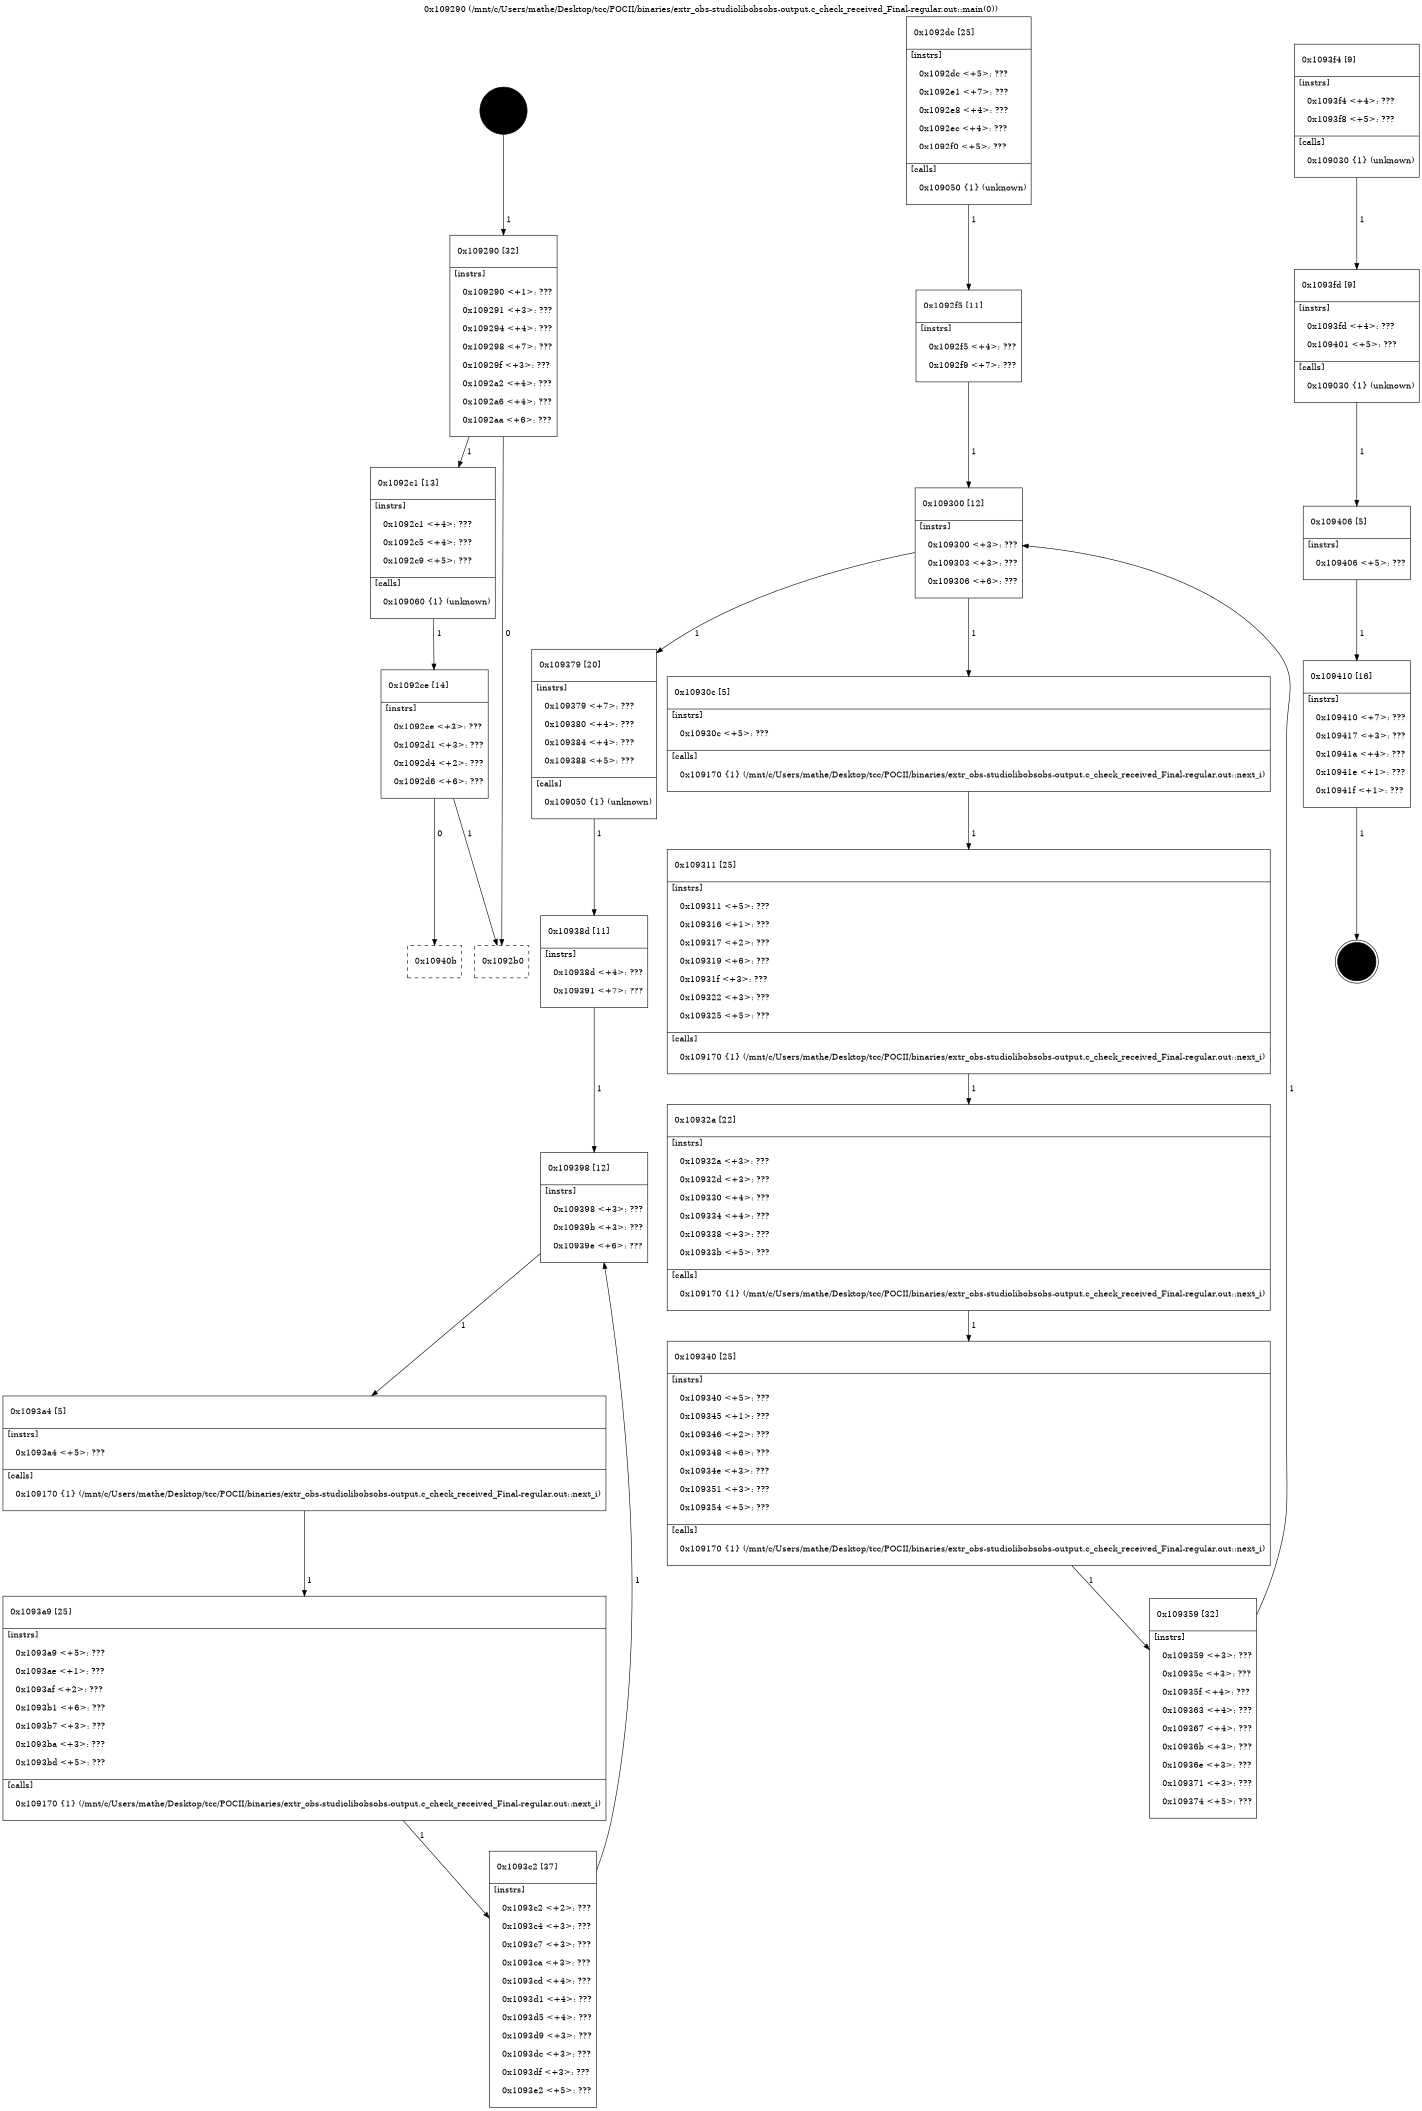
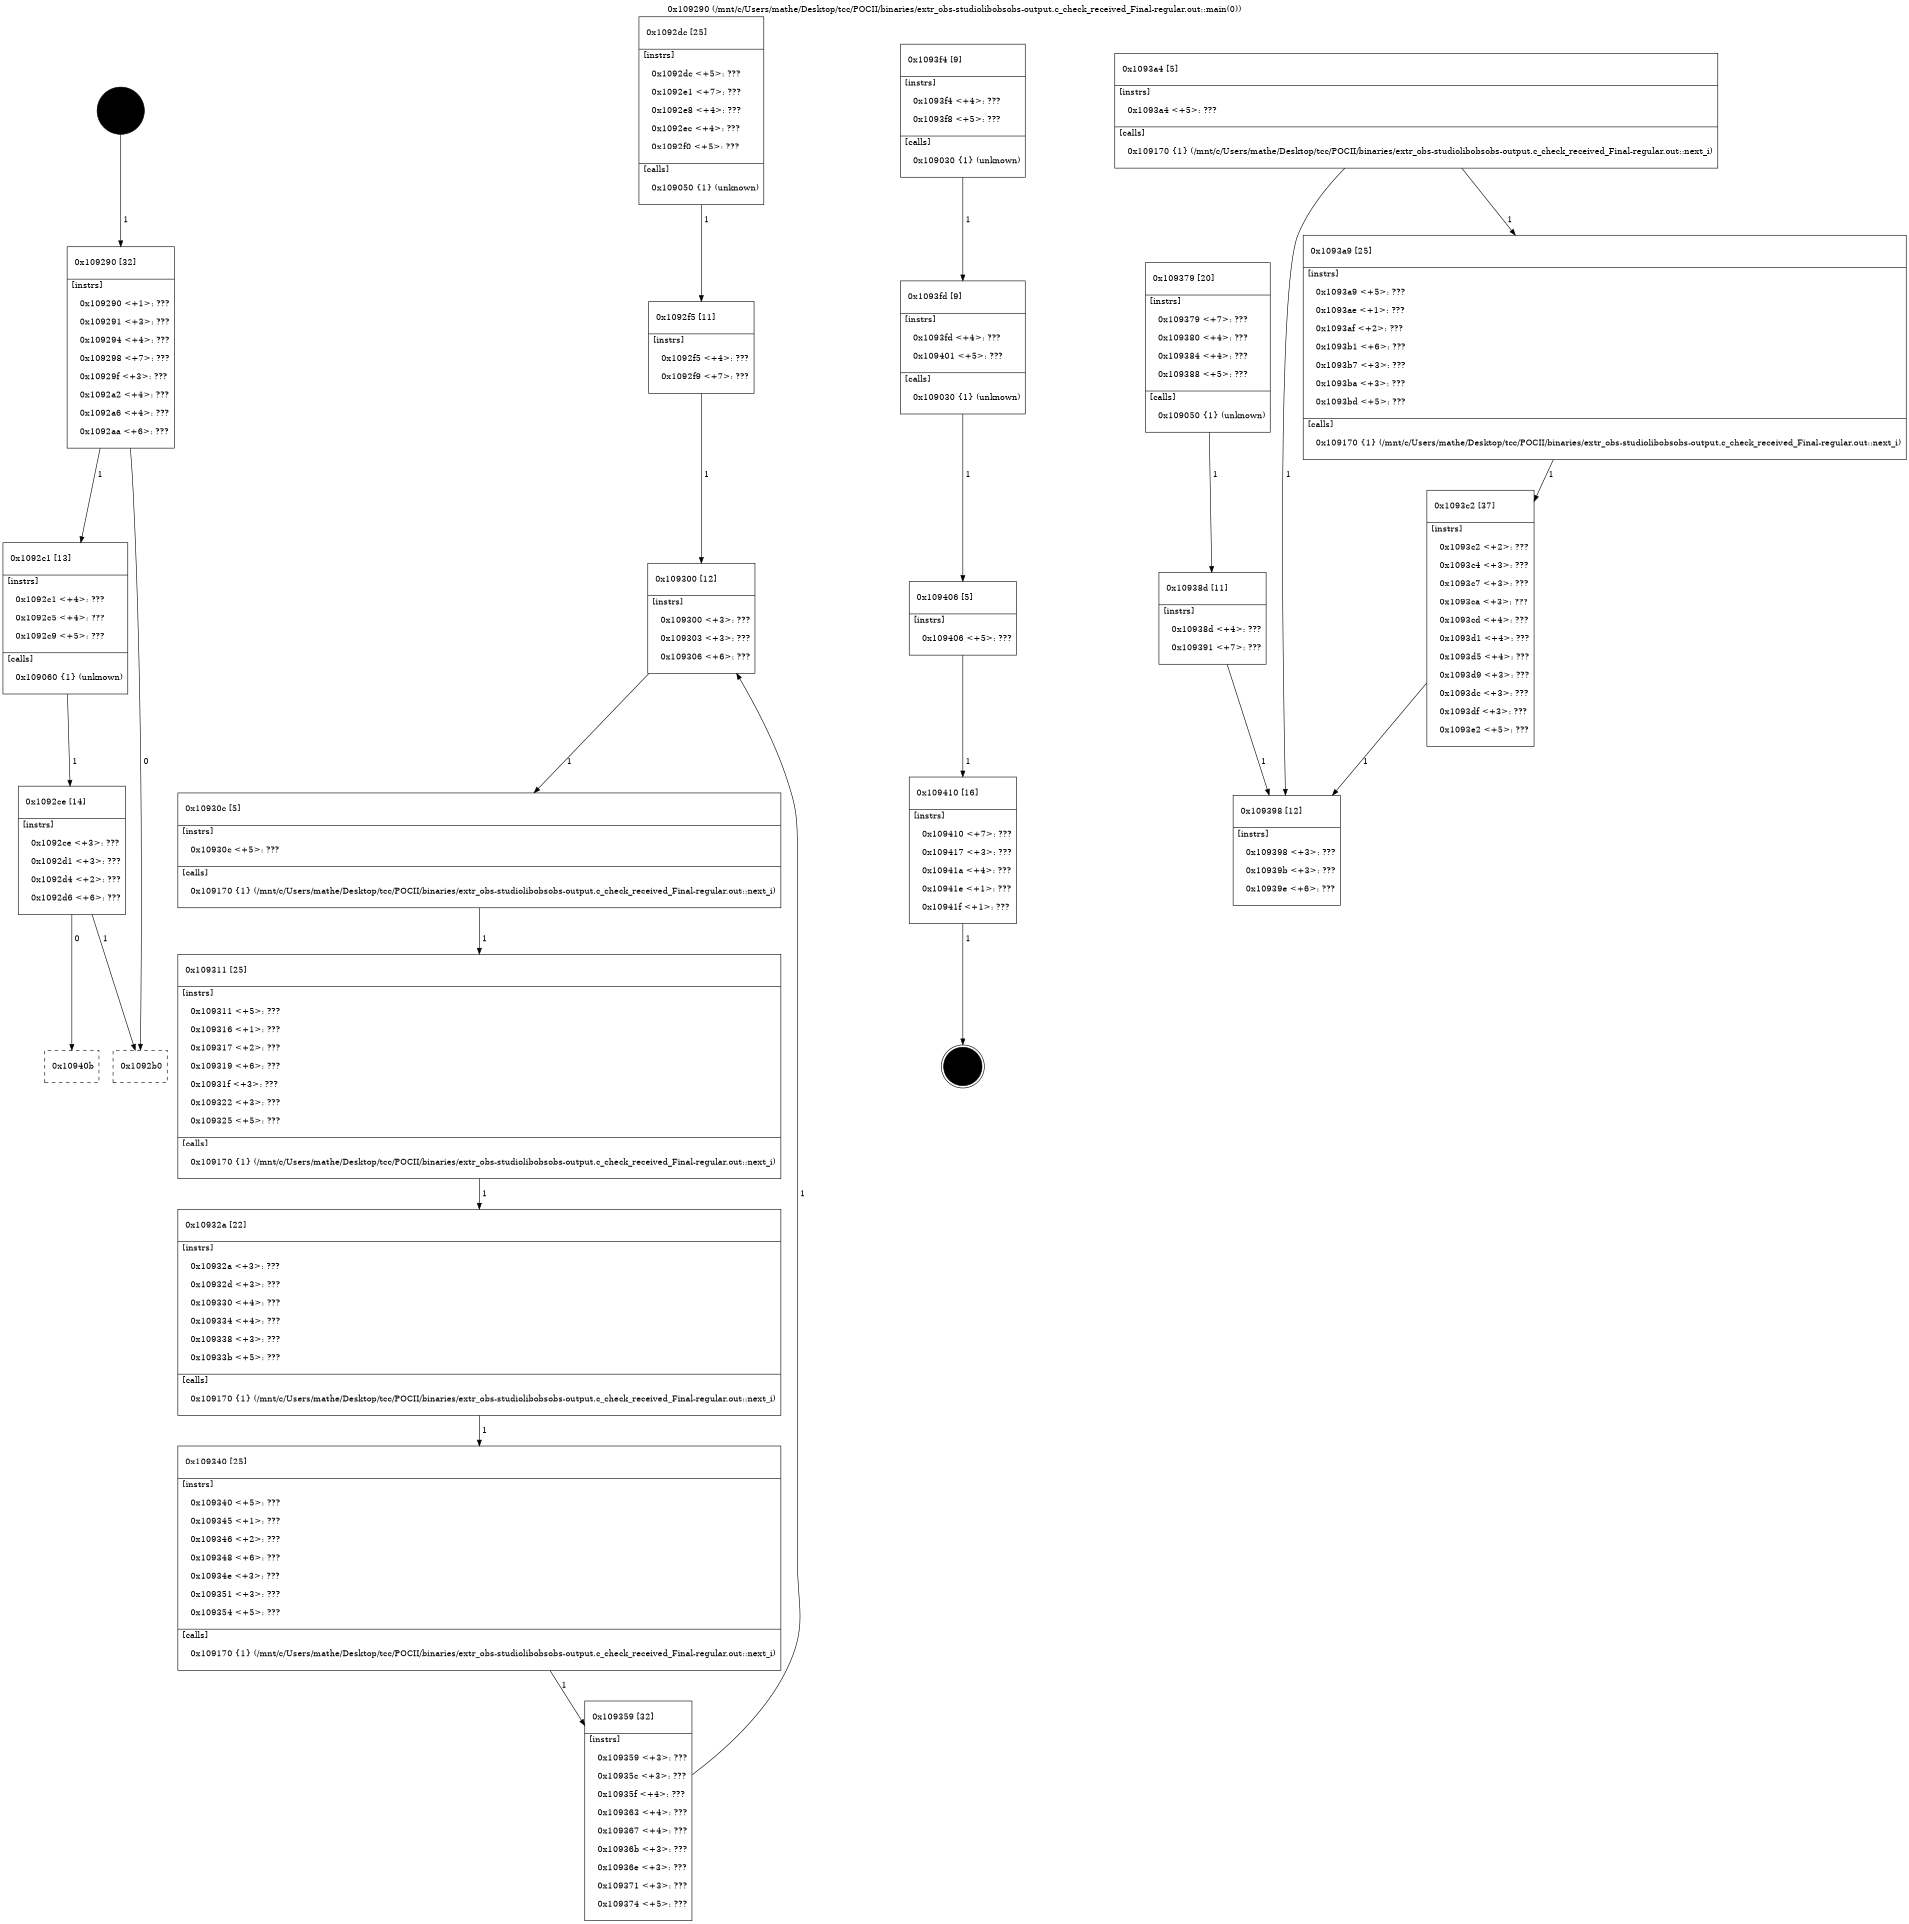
(783, 589) -> none
(458, 1323) -> (1283, 471)
